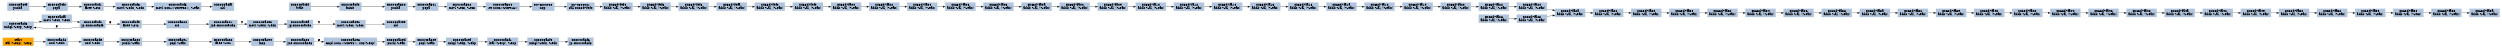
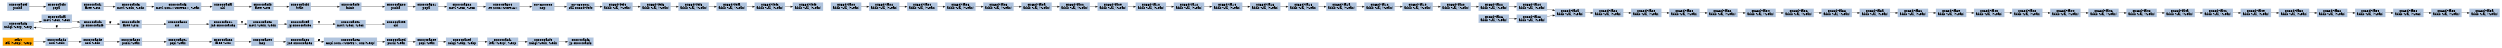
(74, 7) -> none
none -> (263, 7)
(826, 7) -> none
